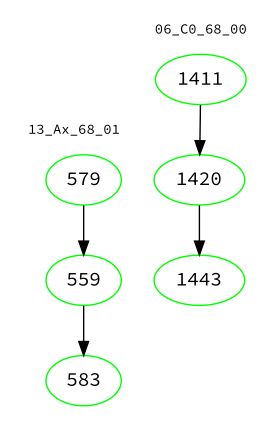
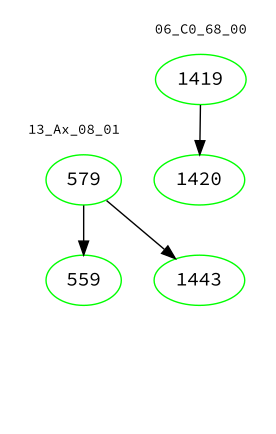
(201, 79) -> (201, 79)
(75, 130) -> (75, 130)
(199, 223) -> (124, 215)
(84, 381) -> none
